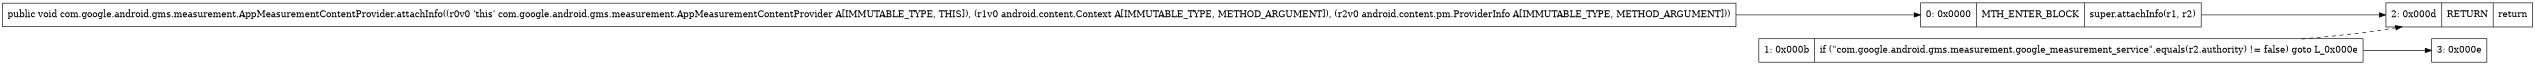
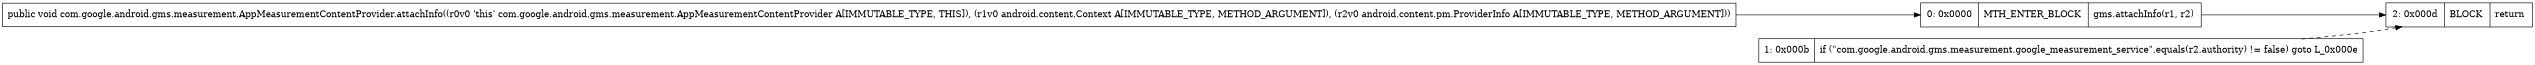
(2143, 15) -> (2144, 15)
(2467, 15) -> (2466, 15)
(2459, 50) -> none
